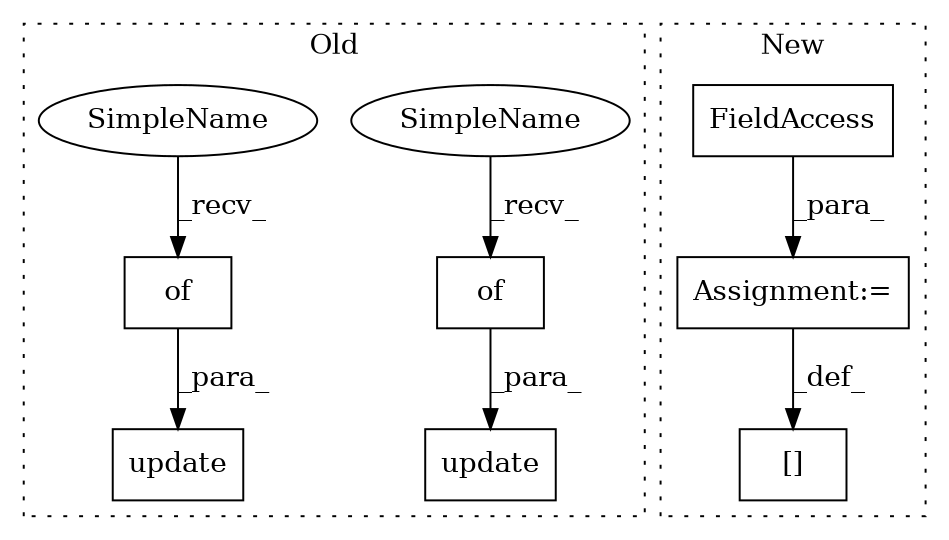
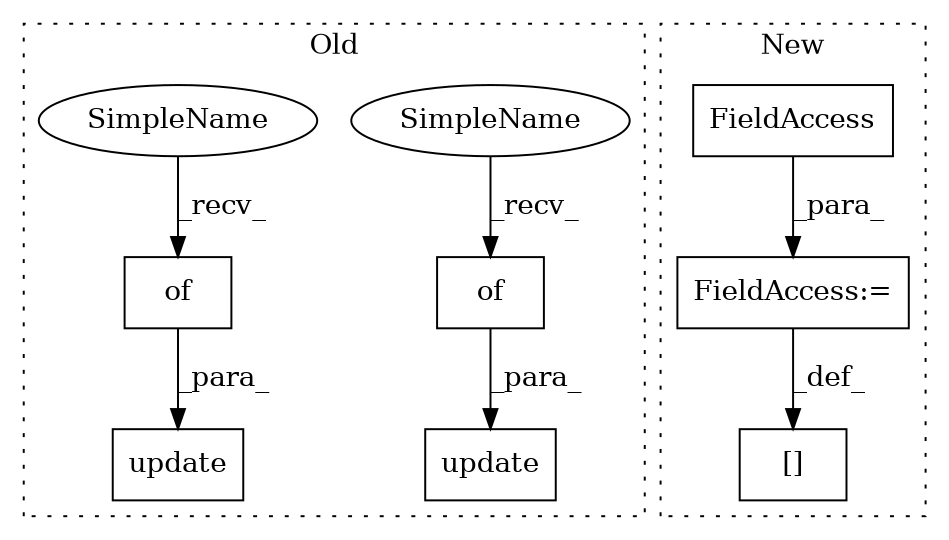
(793, 293) -> (793, 293)
